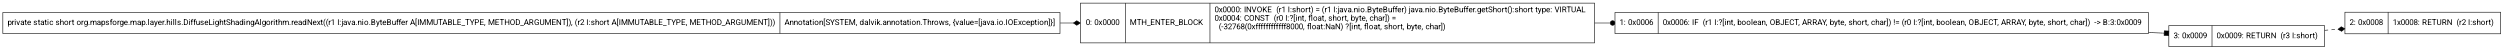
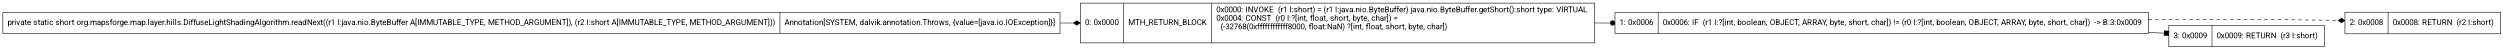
(1167, 23) -> (1168, 23)
(2444, 23) -> (2444, 23)
(2331, 30) -> (2243, 19)
